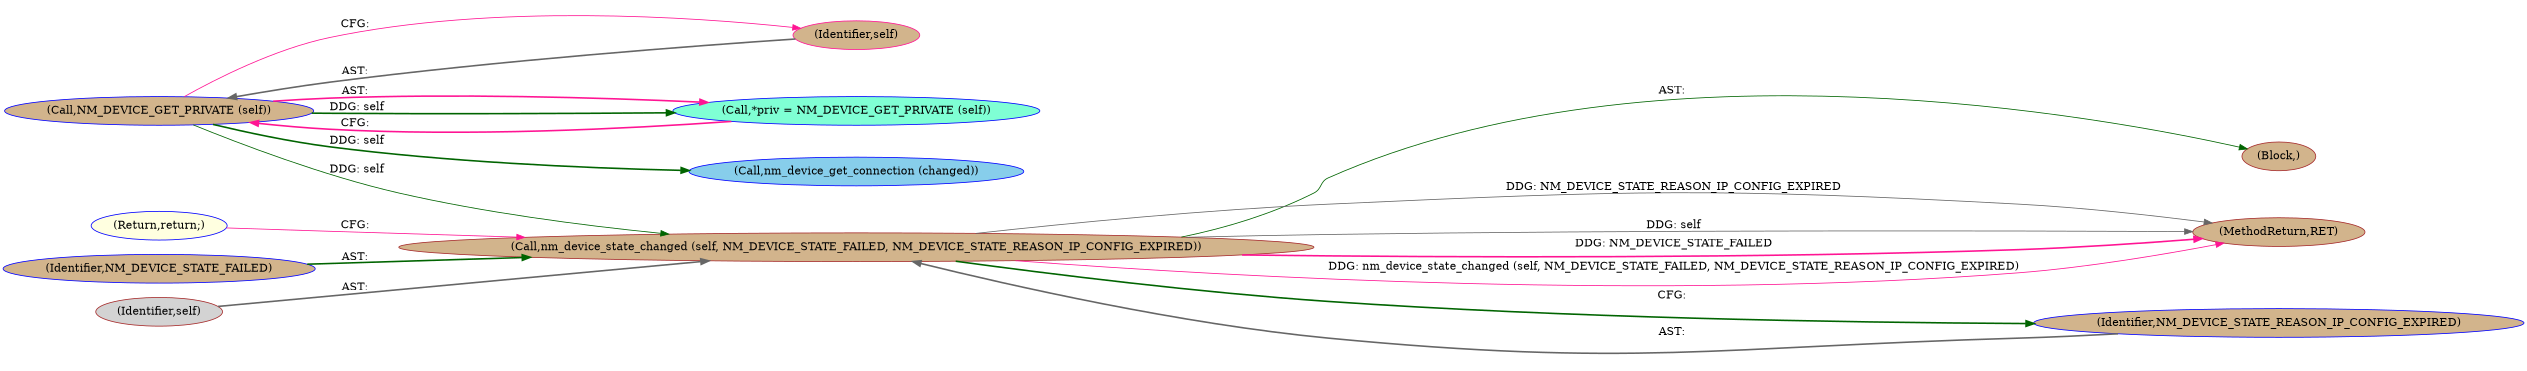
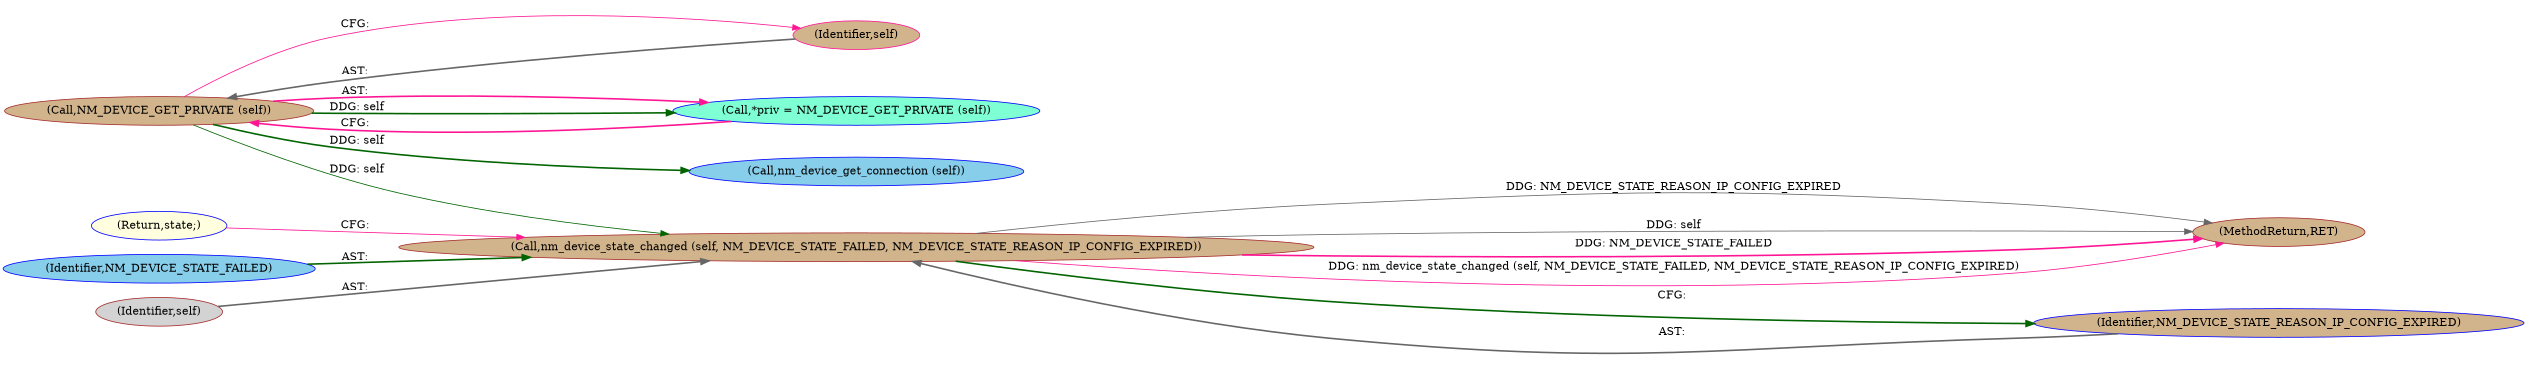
(159, 111) -> (159, 111)
(2279, 156) -> none
(856, 171) -> (856, 171)
(159, 226) -> (159, 226)
(159, 269) -> (159, 269)
